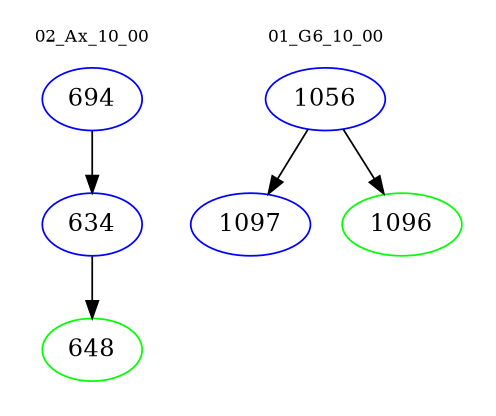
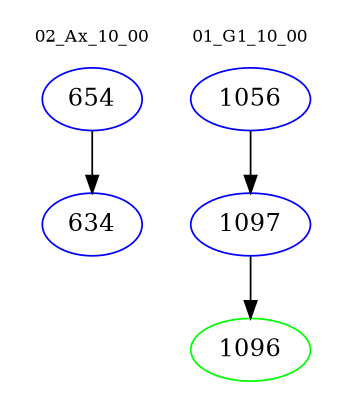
(326, 37) -> (251, 37)
(92, 99) -> (92, 99)
(359, 154) -> (251, 279)
(92, 350) -> none
